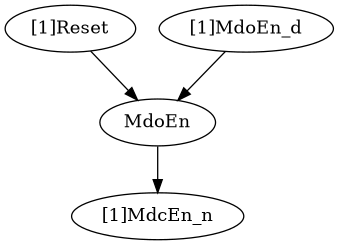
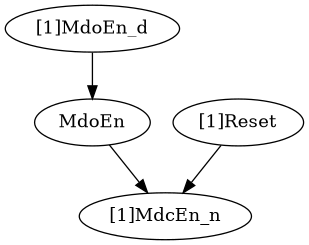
(110, 71) -> (206, 164)
